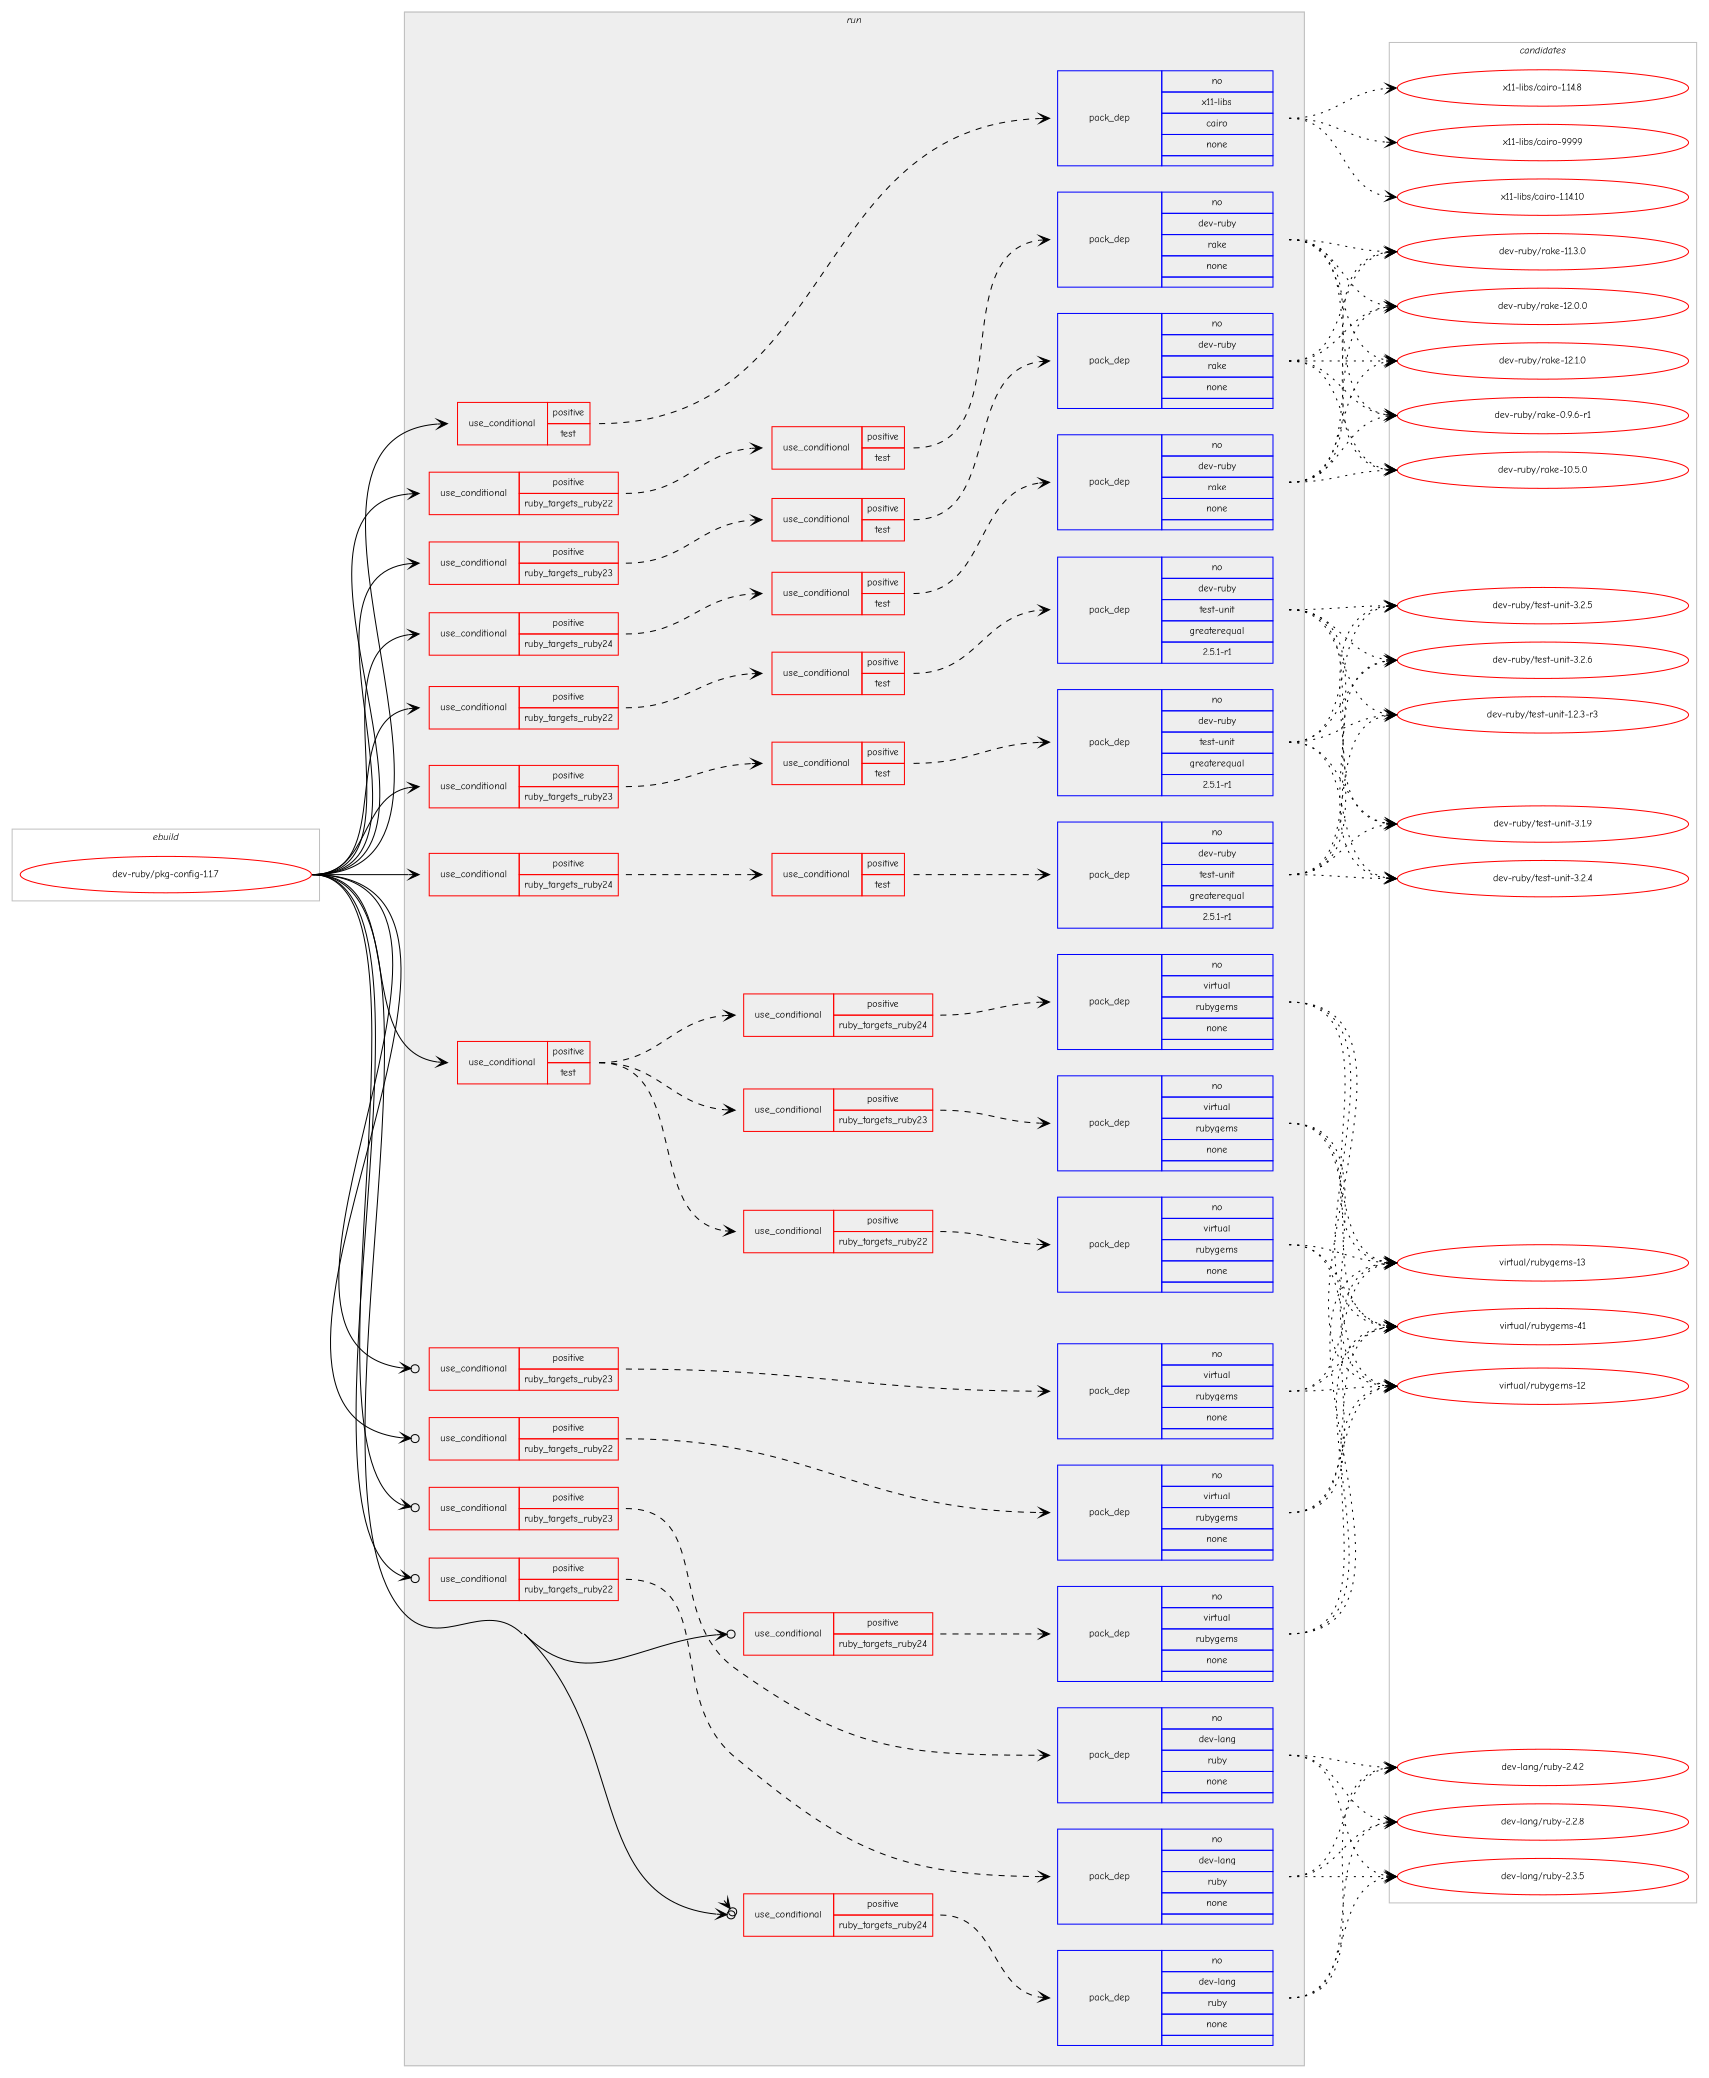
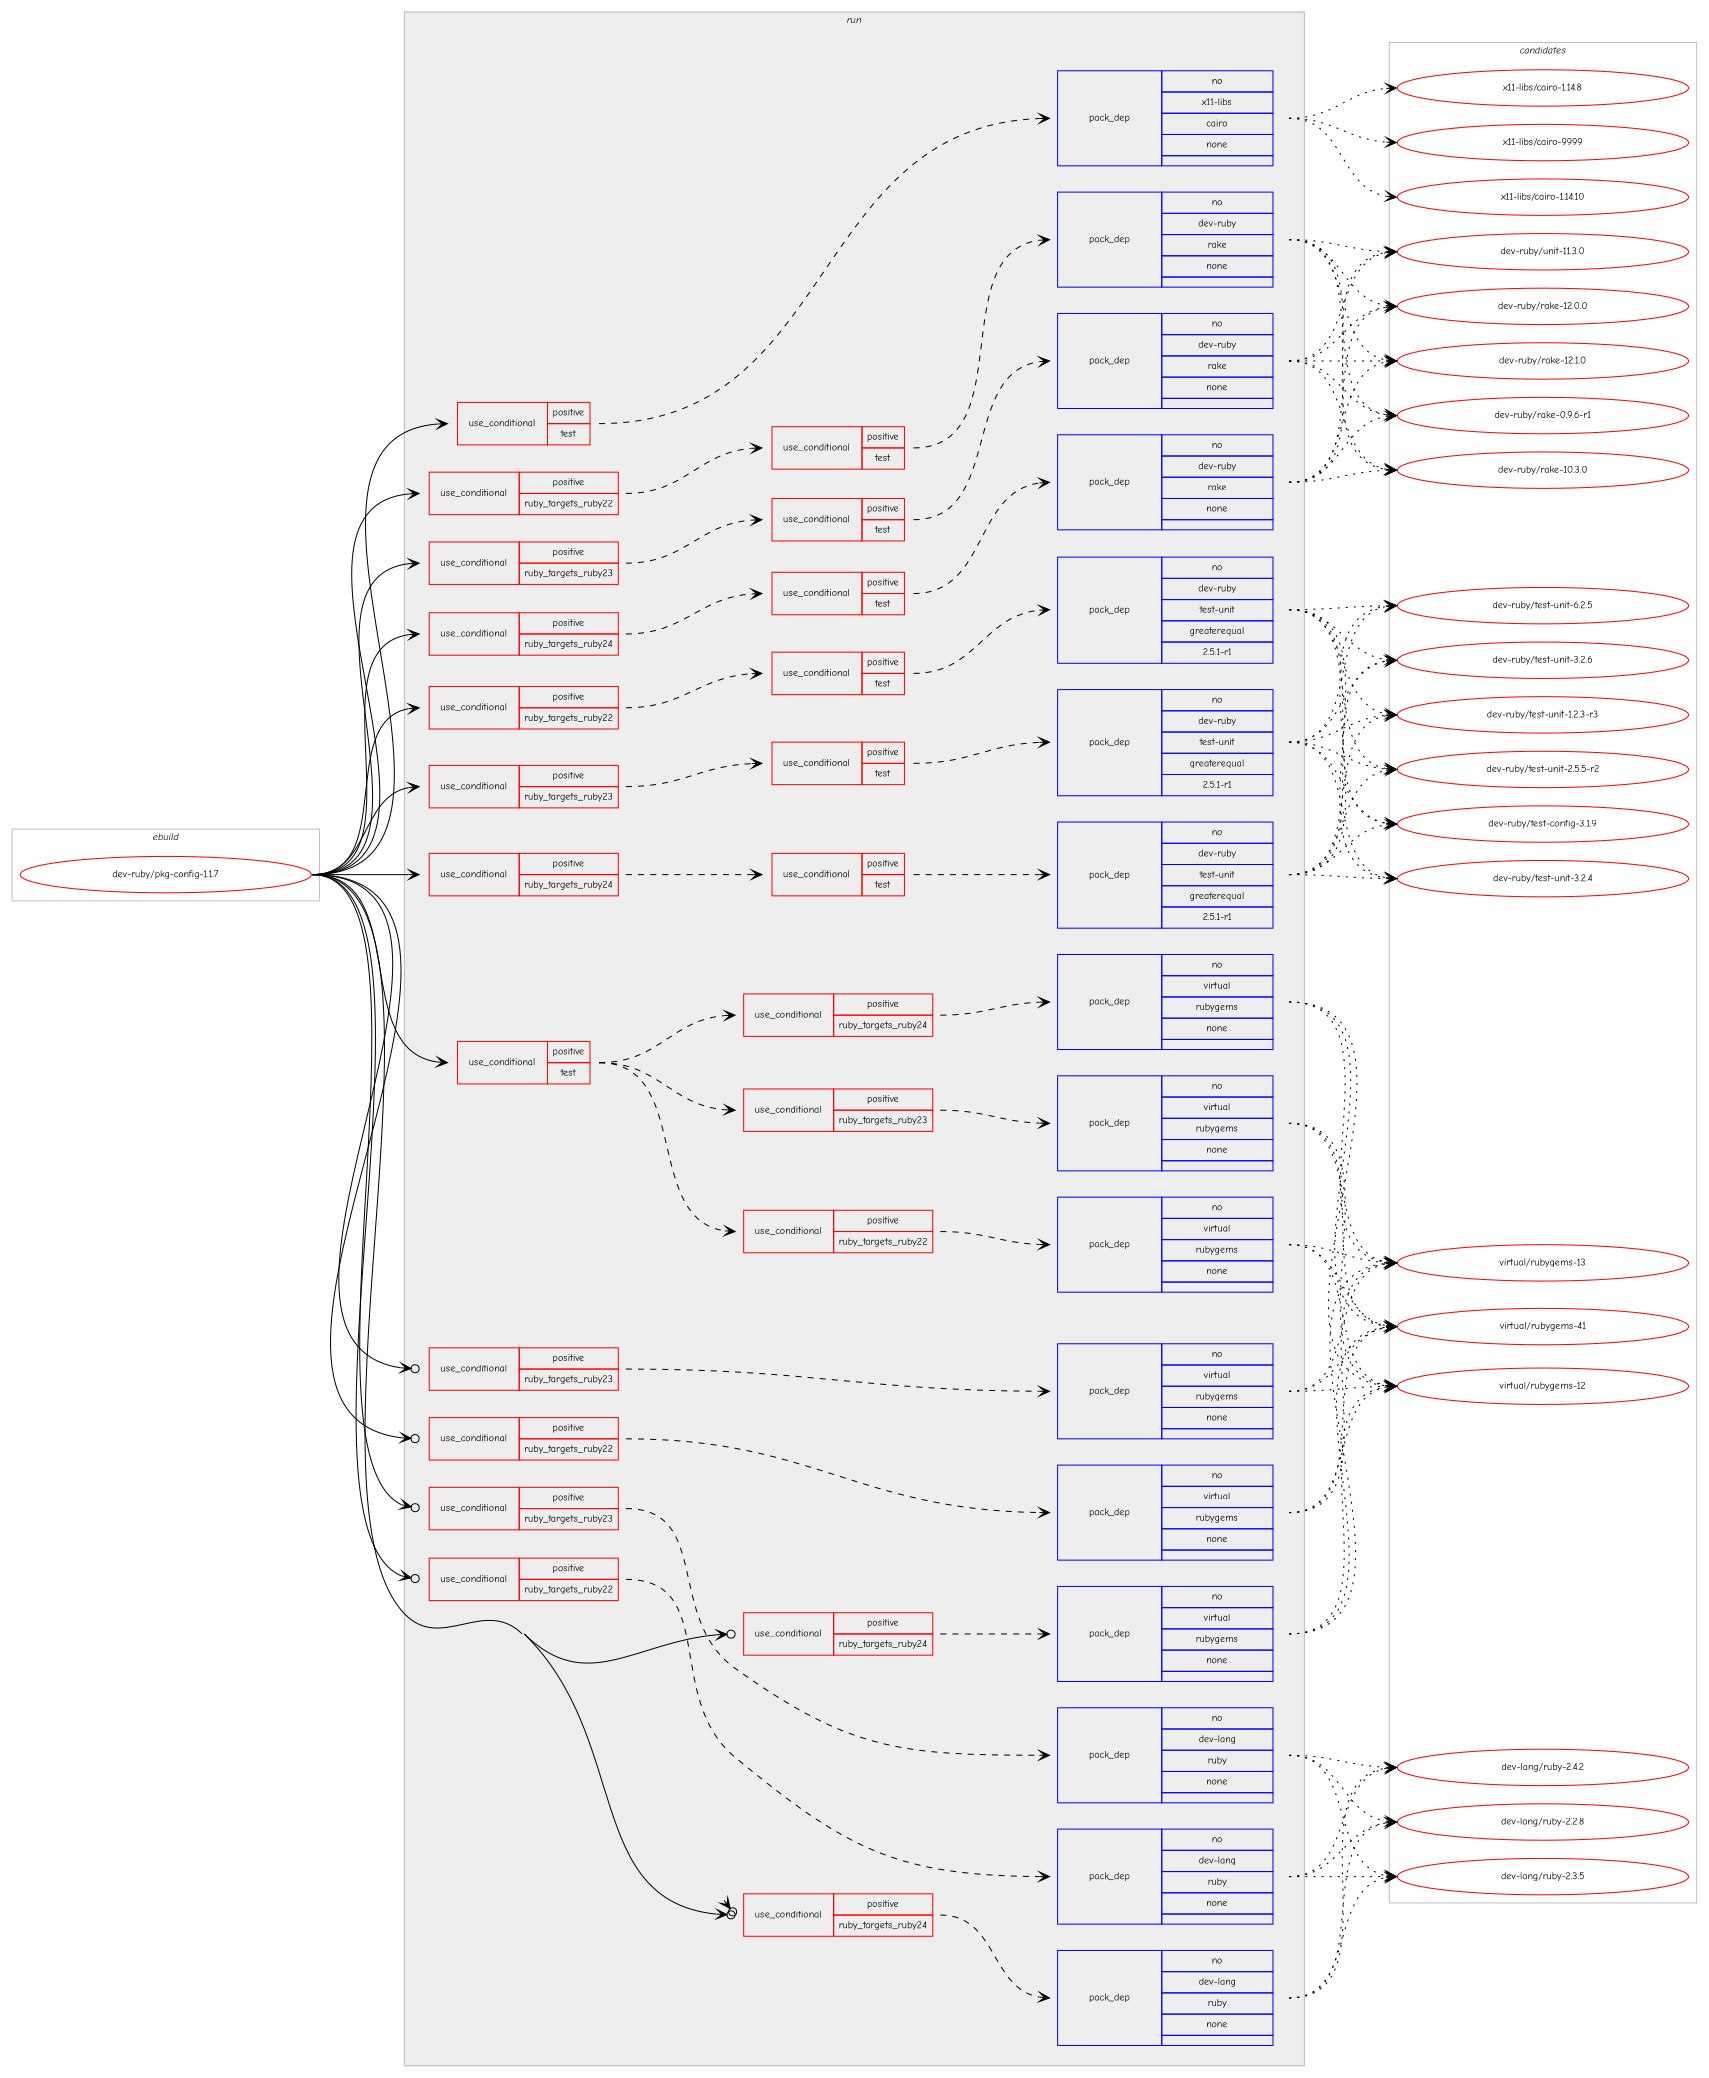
(1543, 252) -> (1543, 252)
(1543, 470) -> (1543, 470)
(1543, 606) -> (1543, 606)
none -> (1543, 769)
(1543, 824) -> (1543, 824)
